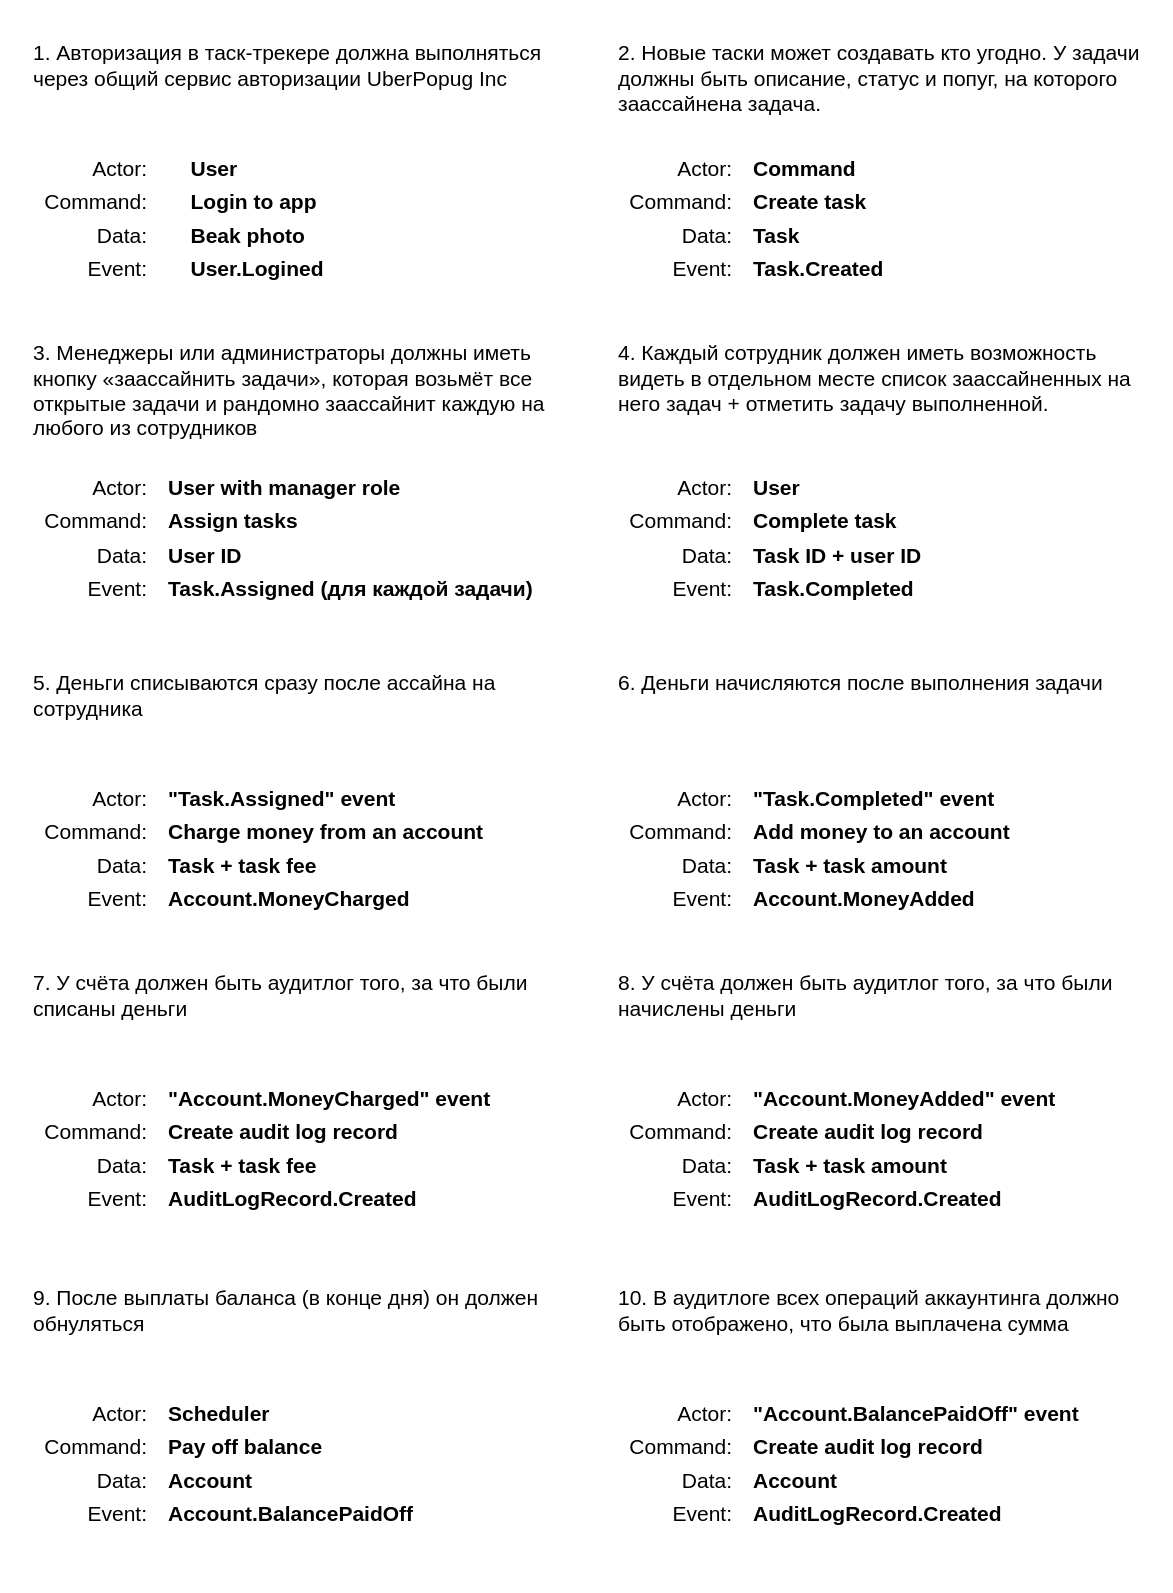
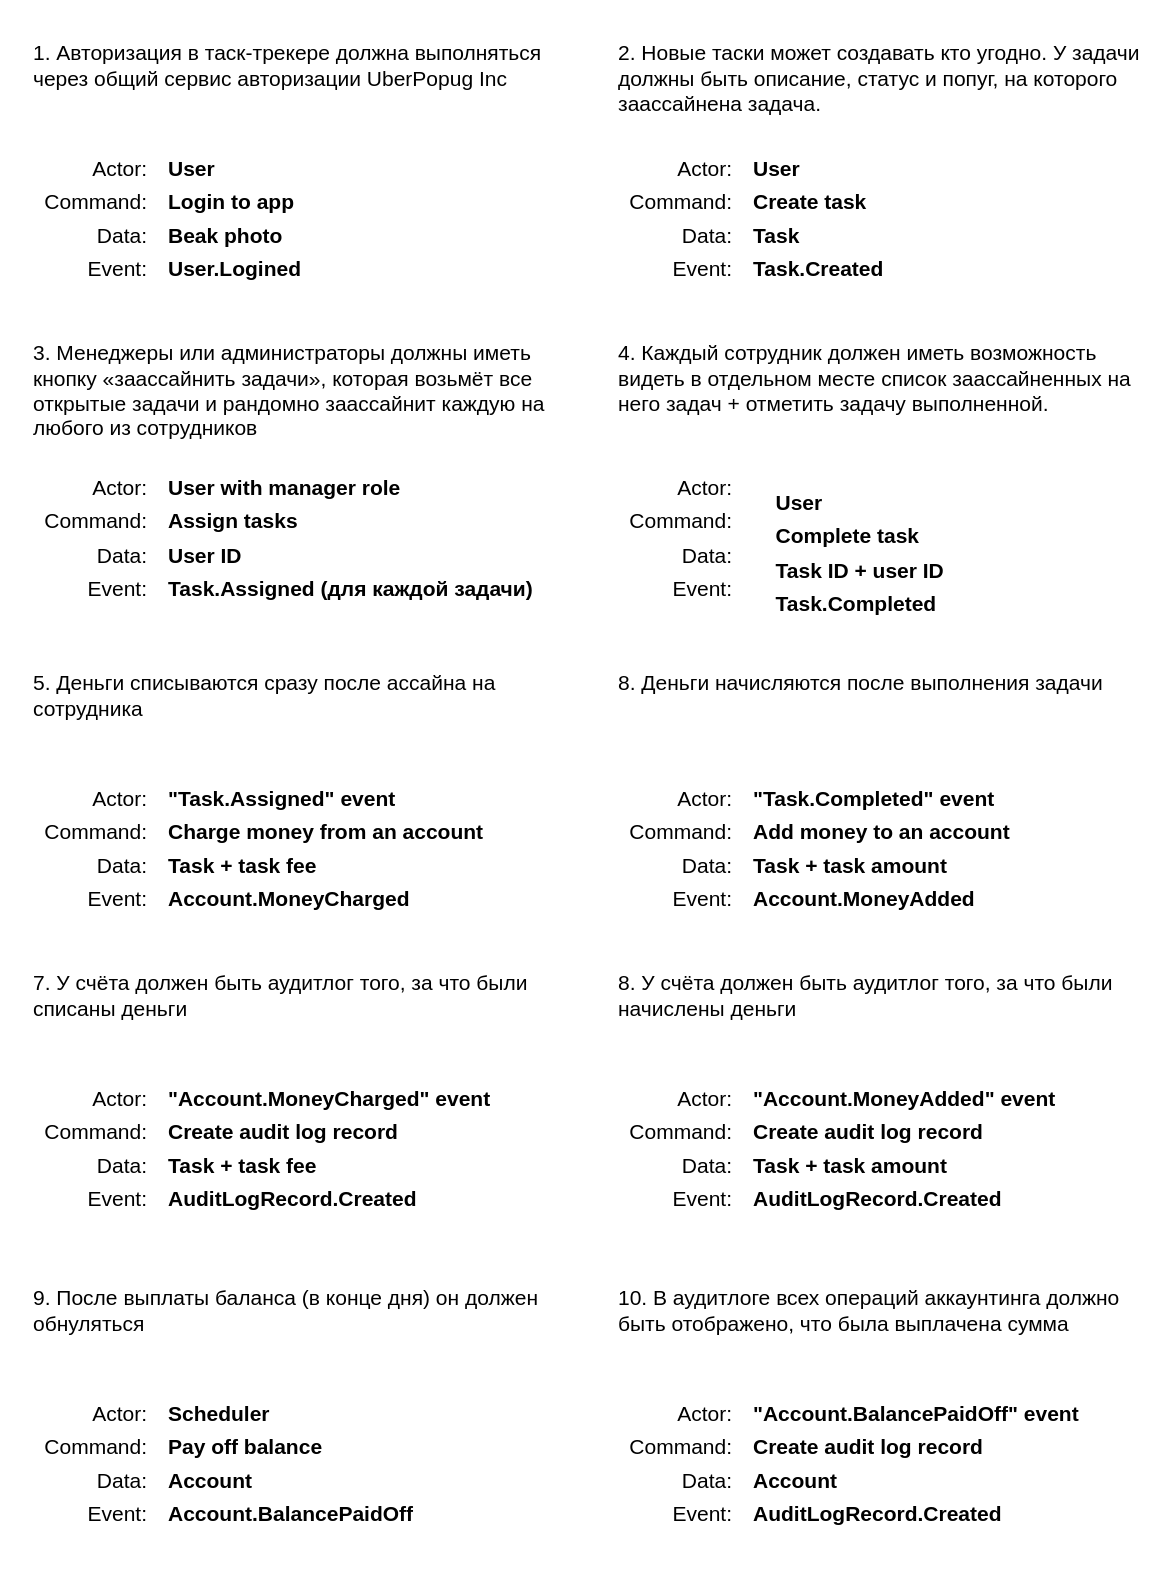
(822, 182) -> (822, 182)
(376, 218) -> (353, 218)
(938, 538) -> (961, 553)
(870, 684) -> (870, 684)
